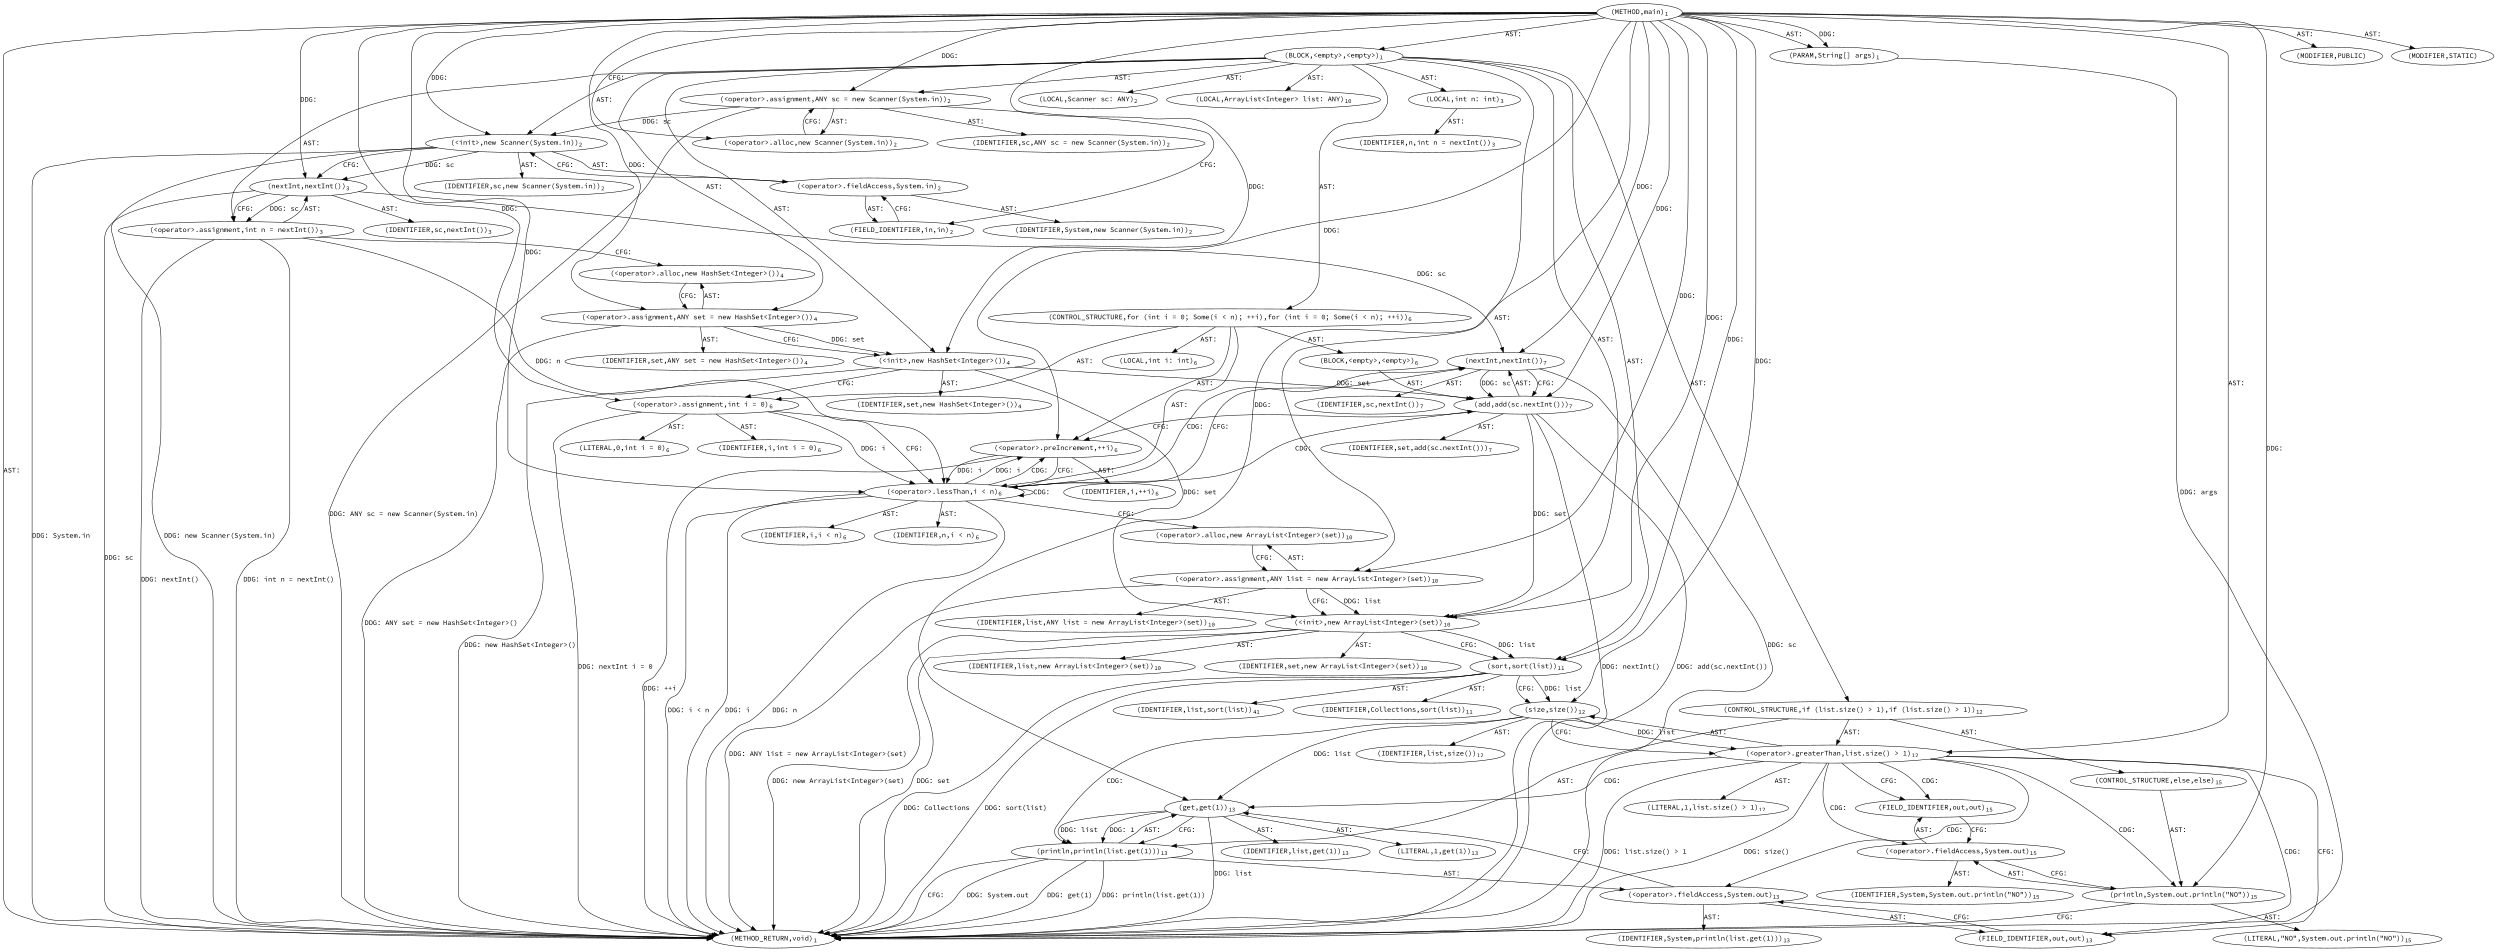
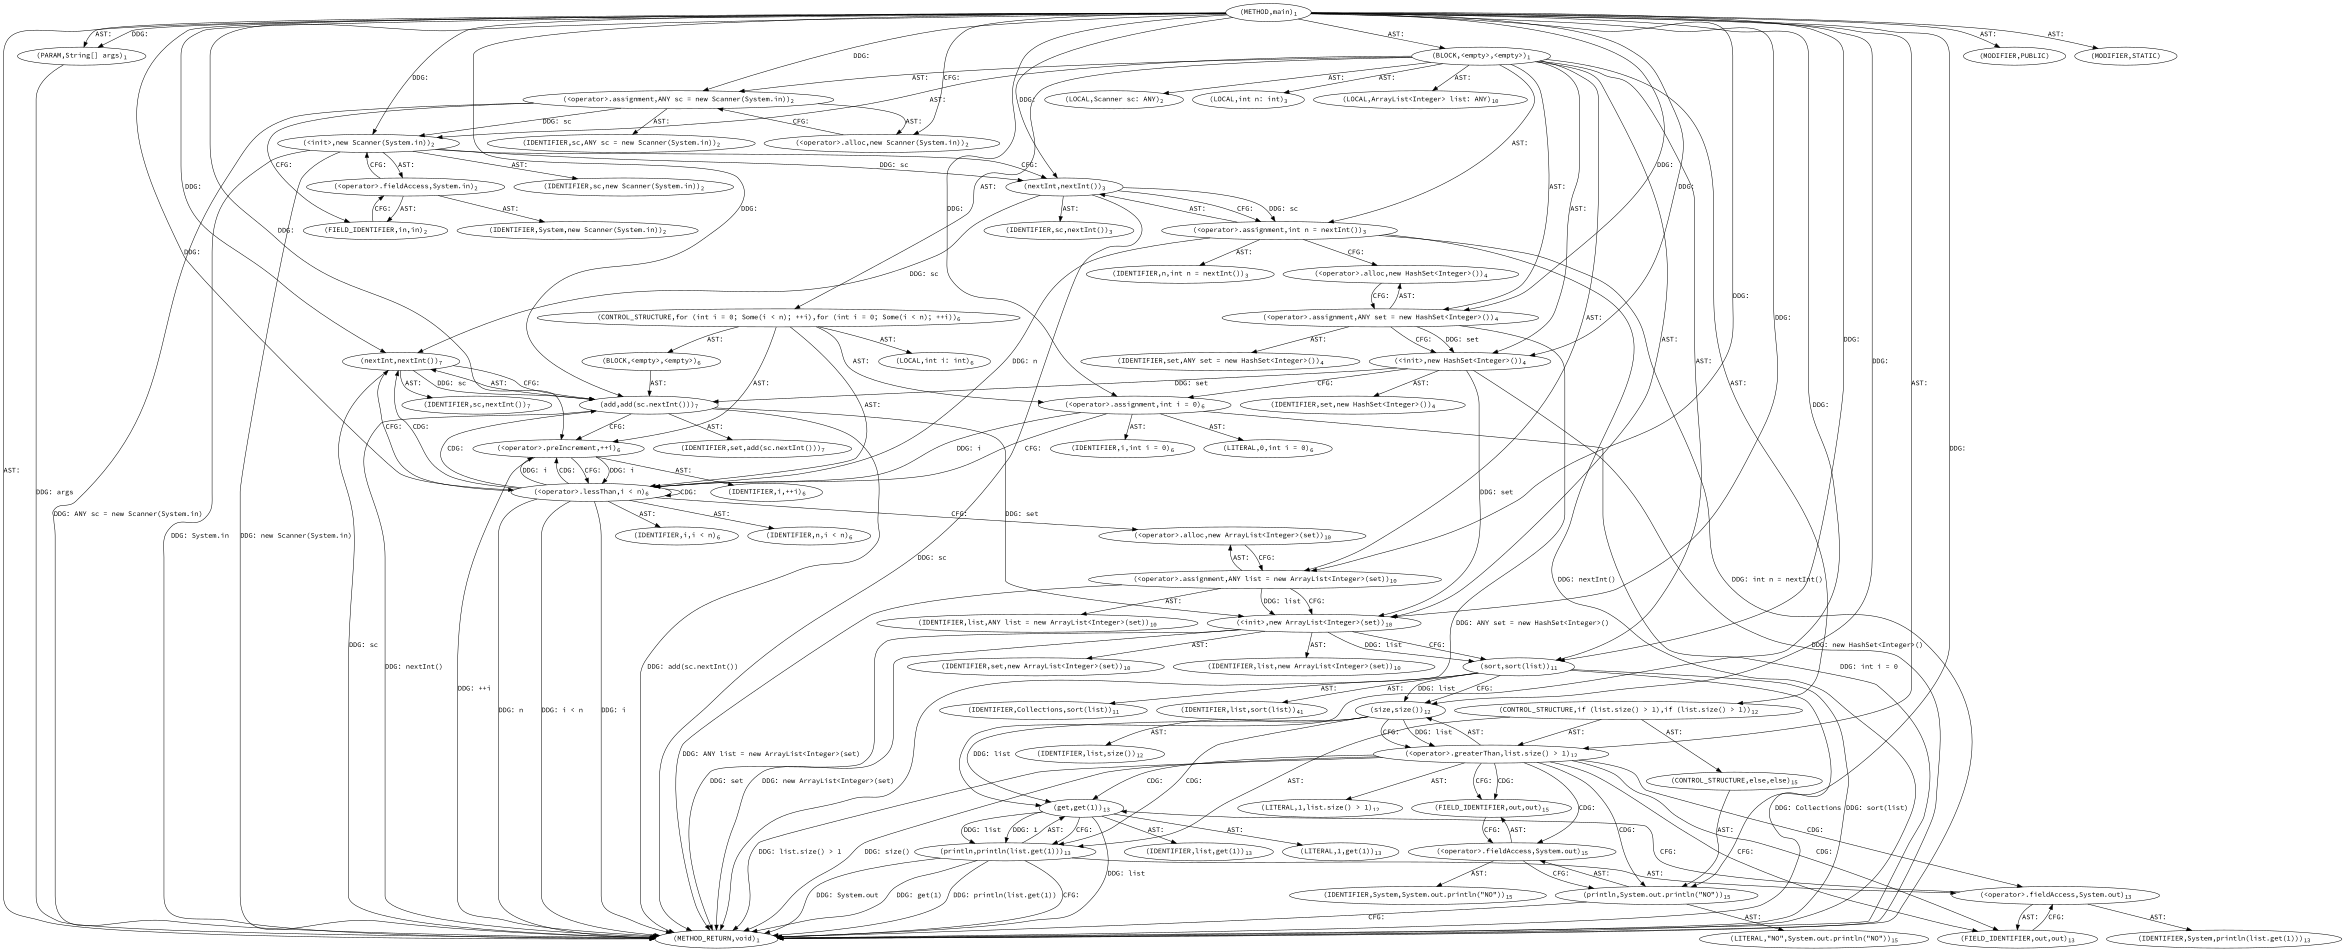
(1447, 120) -> (1232, 251)
(615, 667) -> (1869, 667)
